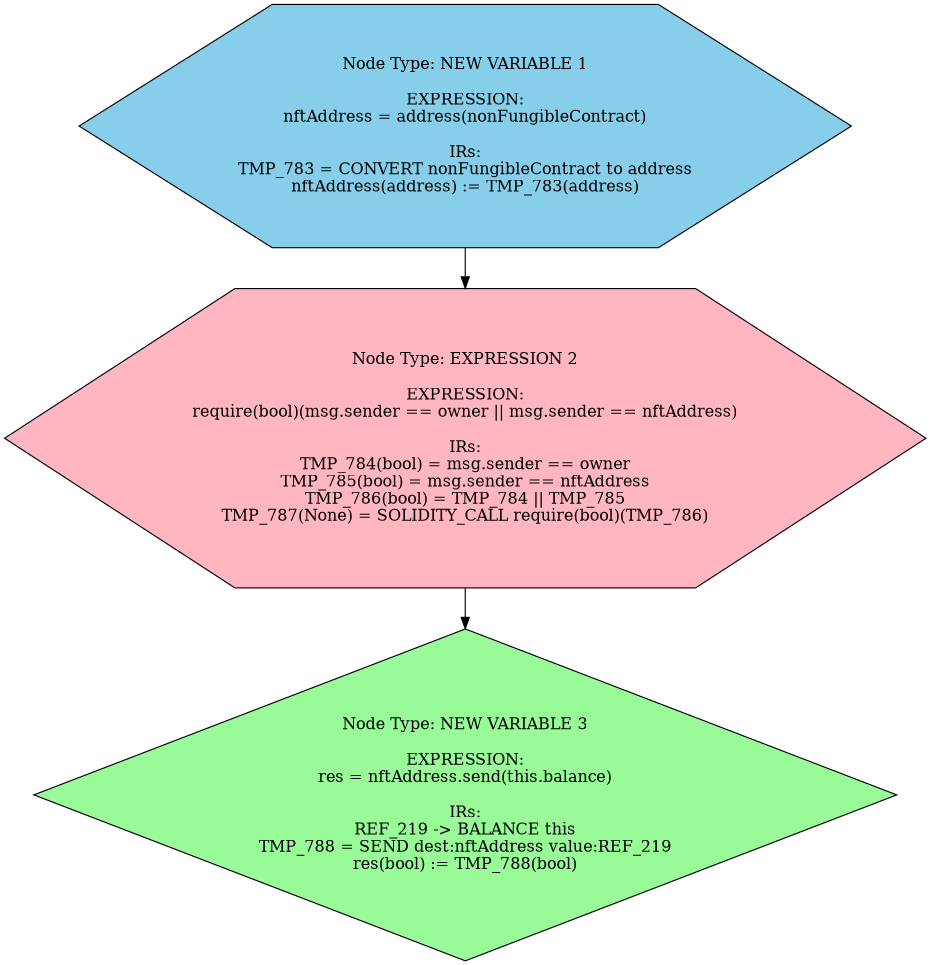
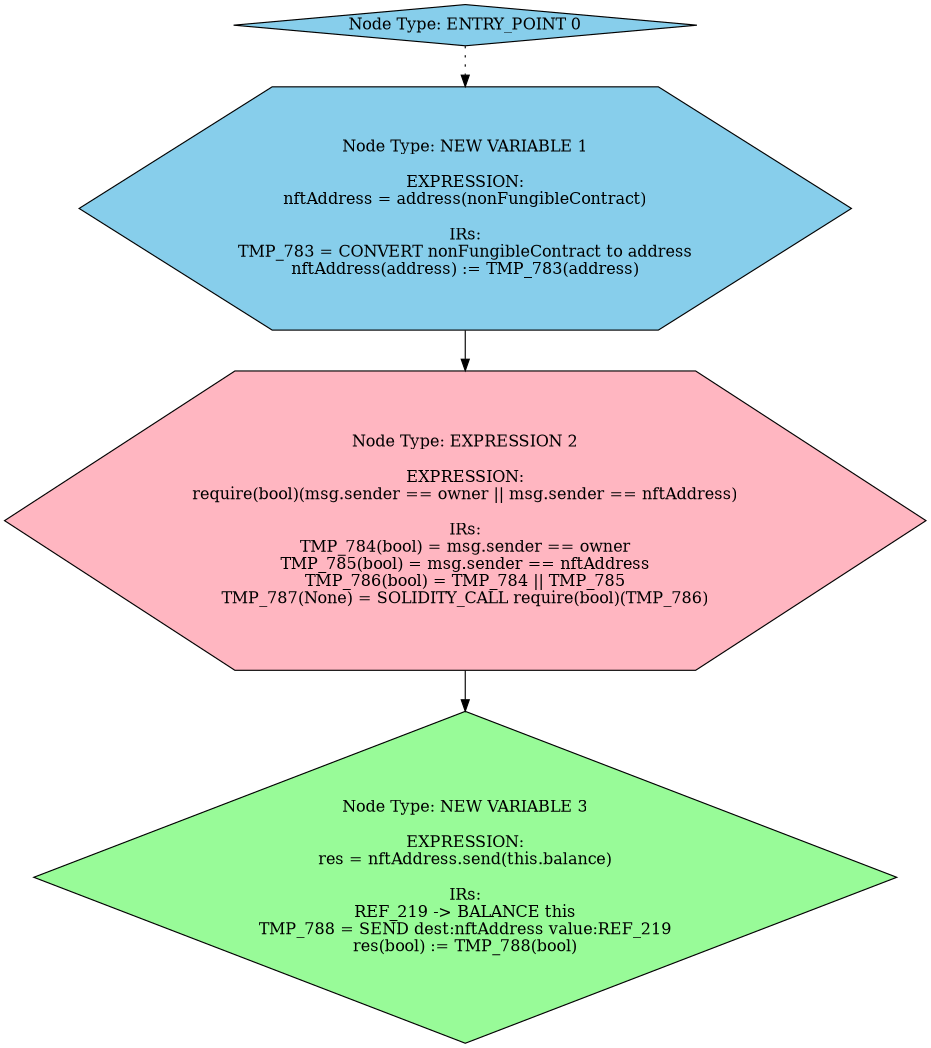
none -> (465, 25)
